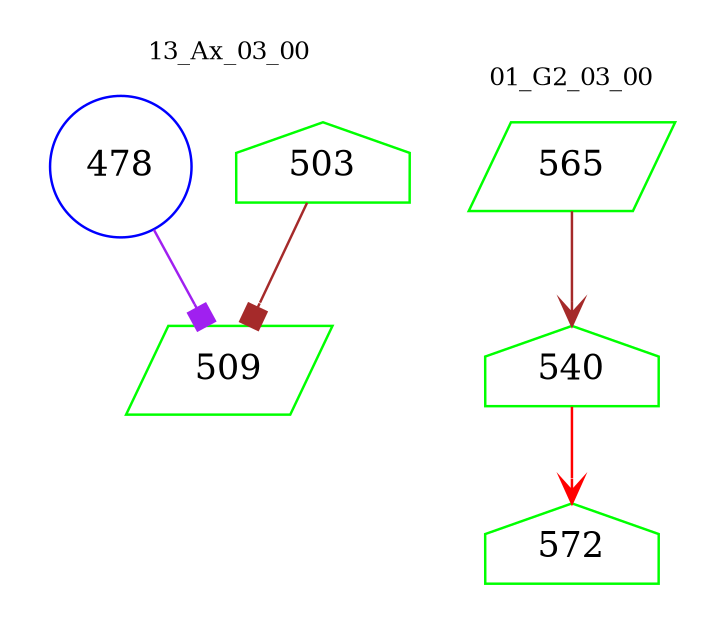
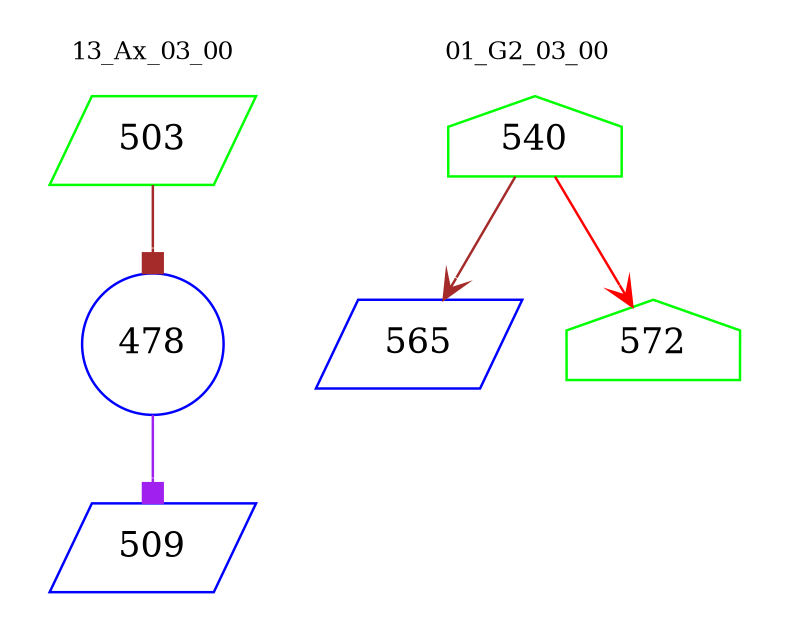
(323, 167) -> (153, 141)
(572, 167) -> (419, 344)
(284, 253) -> (153, 216)
(572, 256) -> (486, 227)
(229, 370) -> (153, 548)
